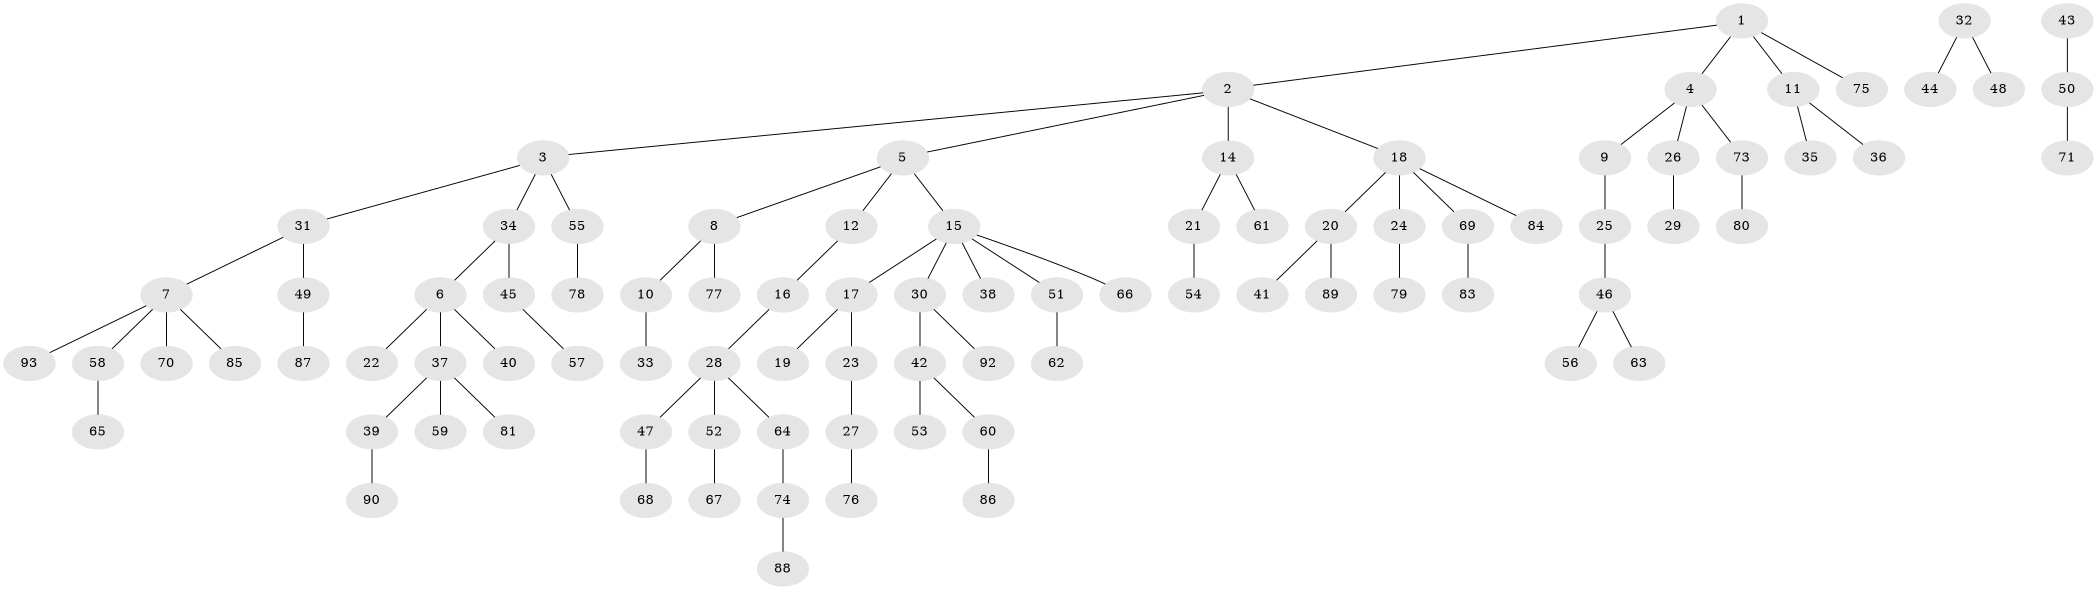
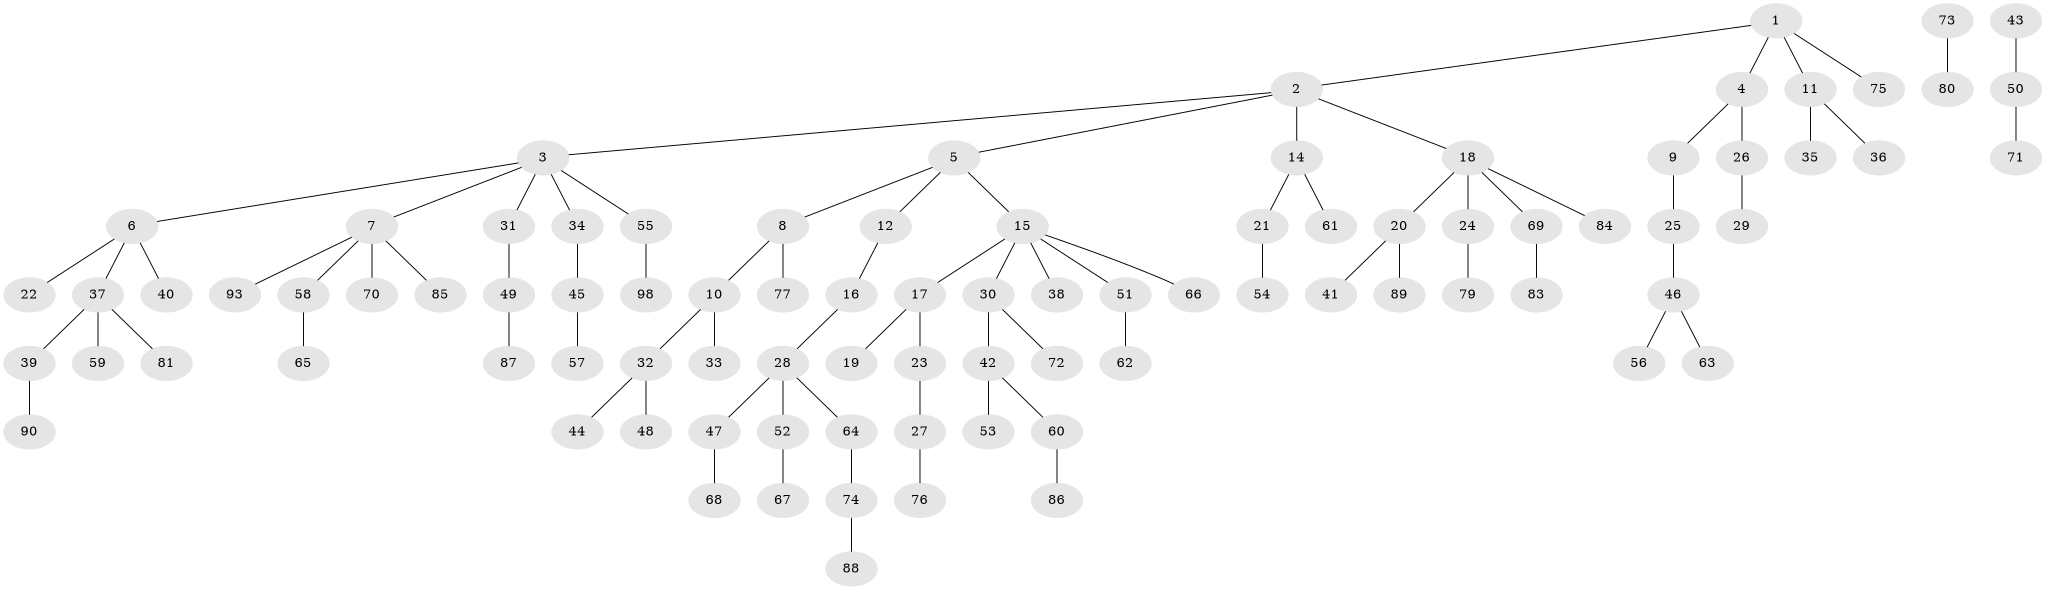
(1716, 124) -> none
(235, 261) -> (458, 192)
(475, 261) -> (338, 192)
(577, 295) -> (646, 295)
none -> (680, 329)
(988, 363) -> (1057, 363)
